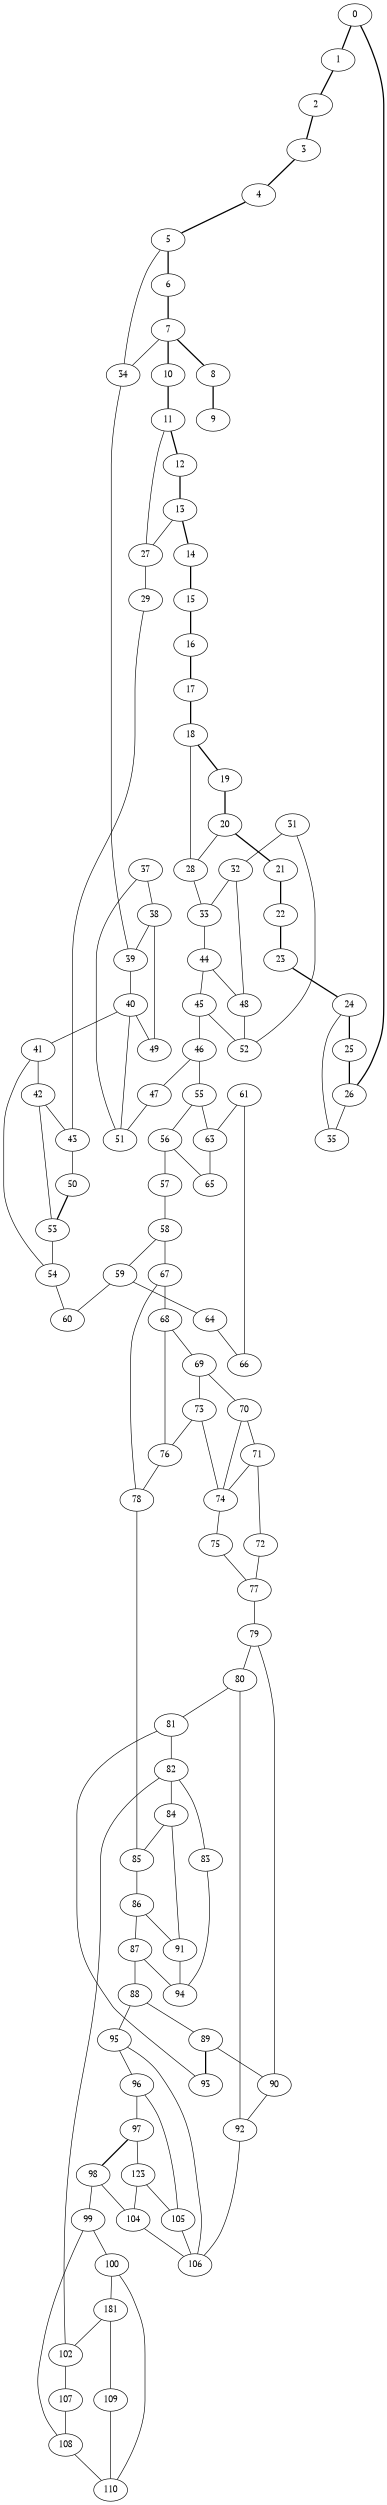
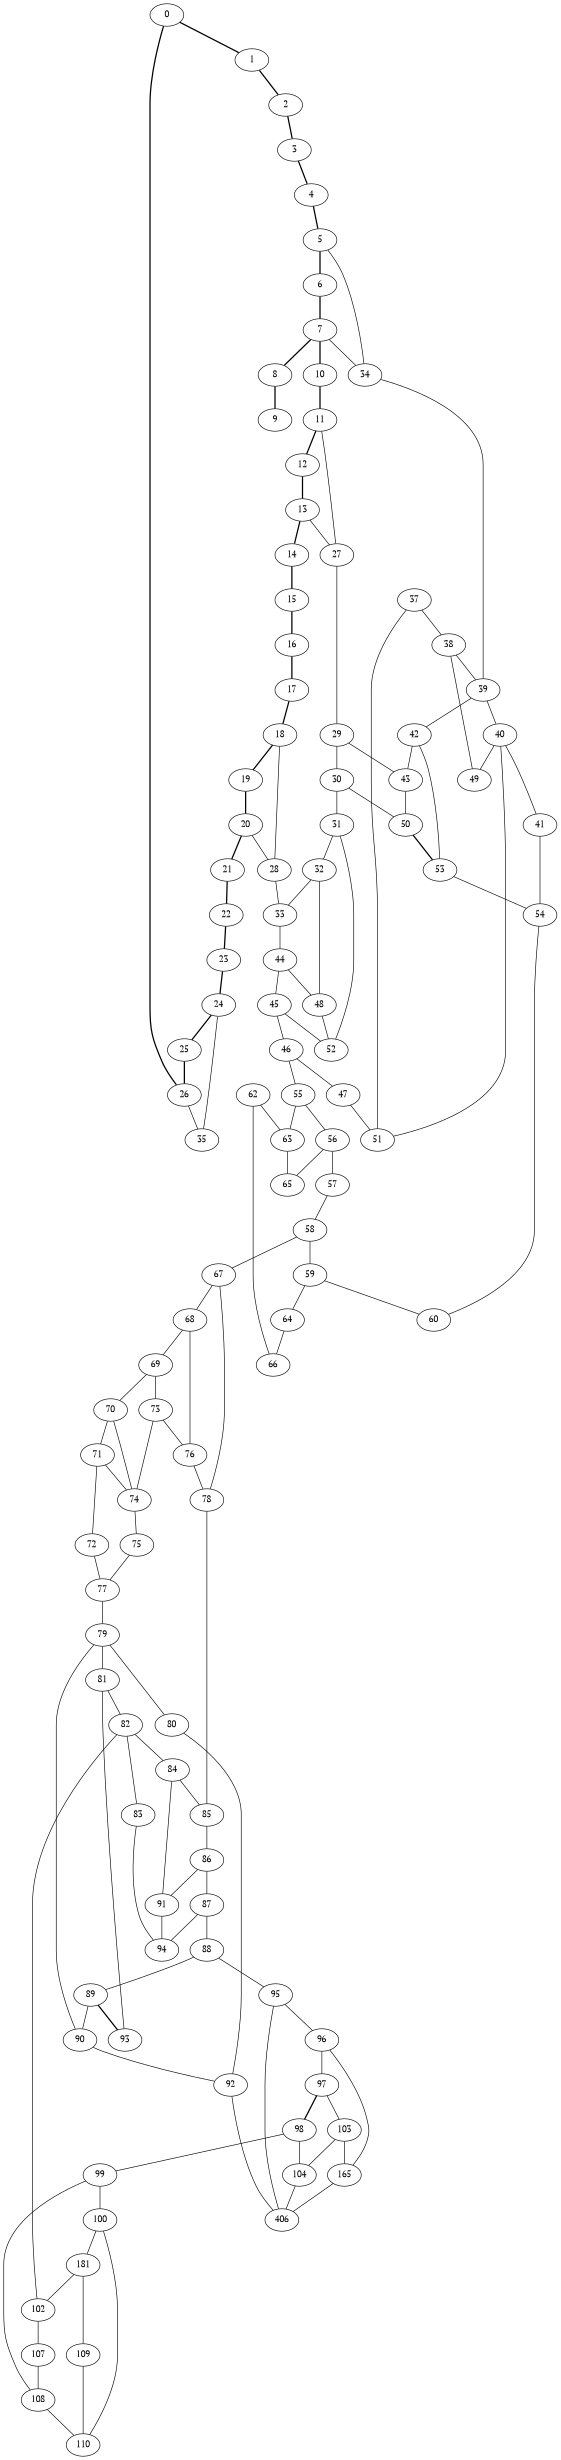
none -> (337, 780)
(38, 1073) -> (449, 713)
(244, 1095) -> (253, 1095)
(206, 1703) -> (102, 1658)
(138, 2175) -> (344, 2130)
(178, 2220) -> (344, 2175)
(195, 2265) -> (282, 2220)
